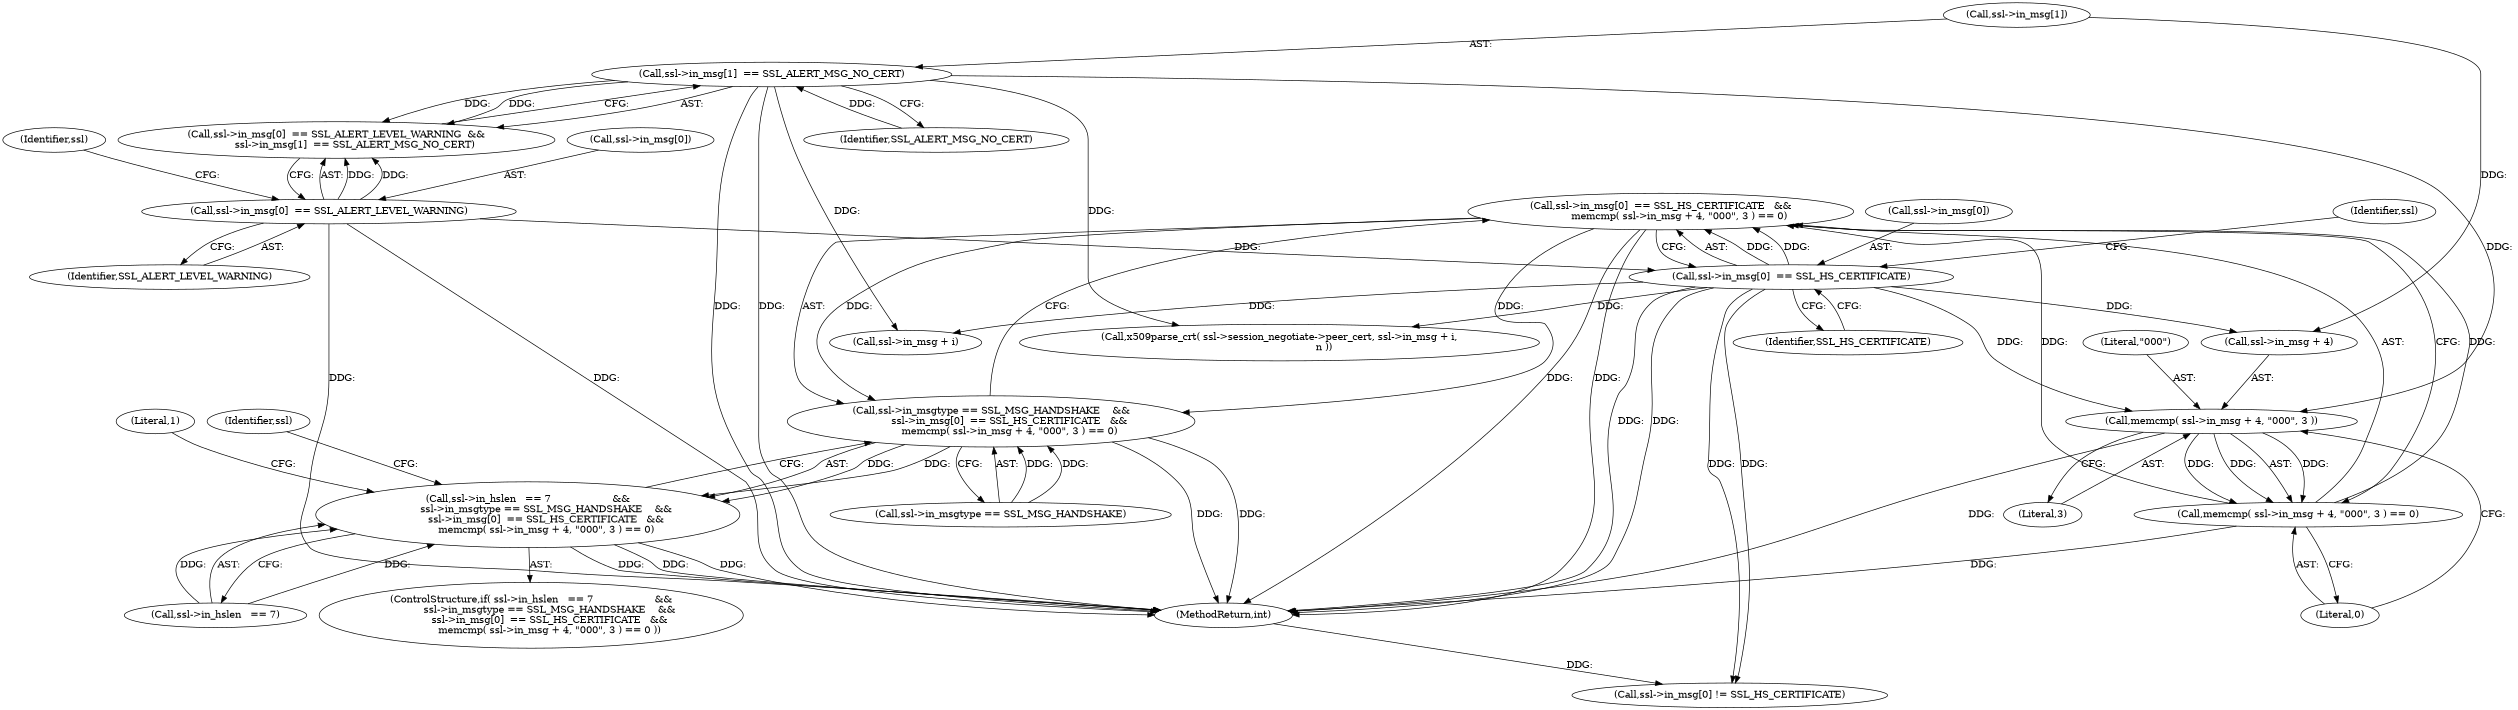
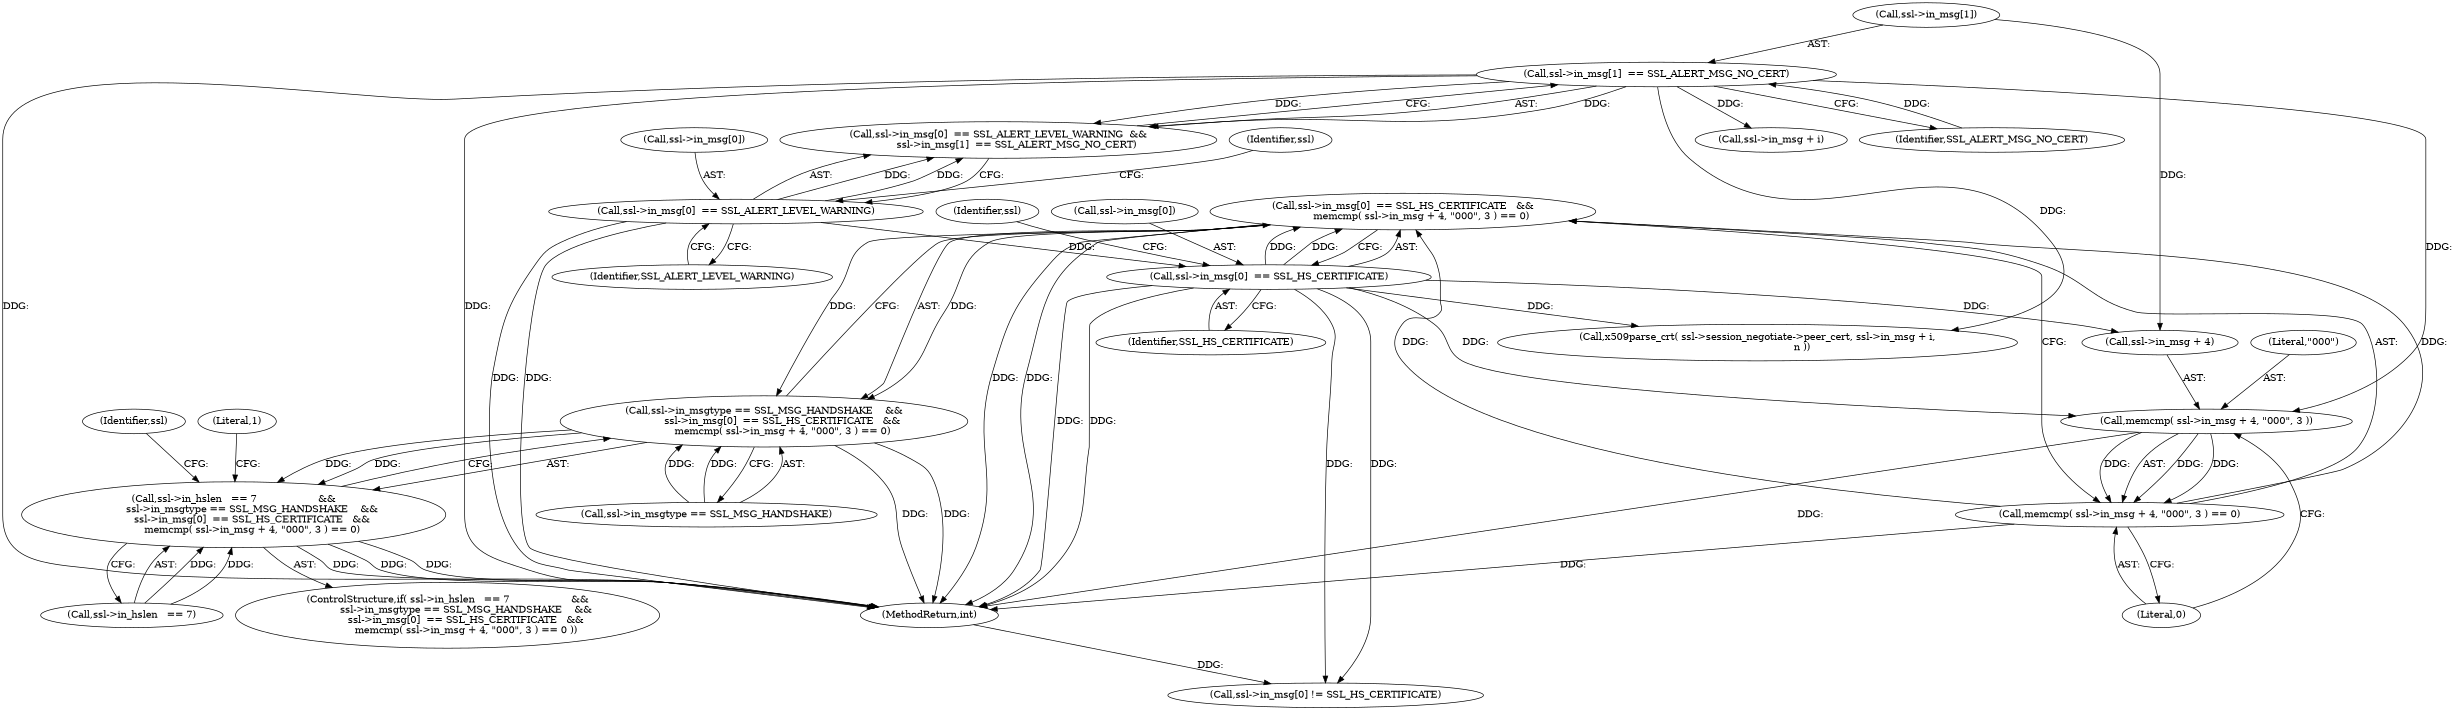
(274, 247) -> (704, 247)
(1301, 299) -> none
(1851, 307) -> (1228, 307)
(2043, 515) -> none
